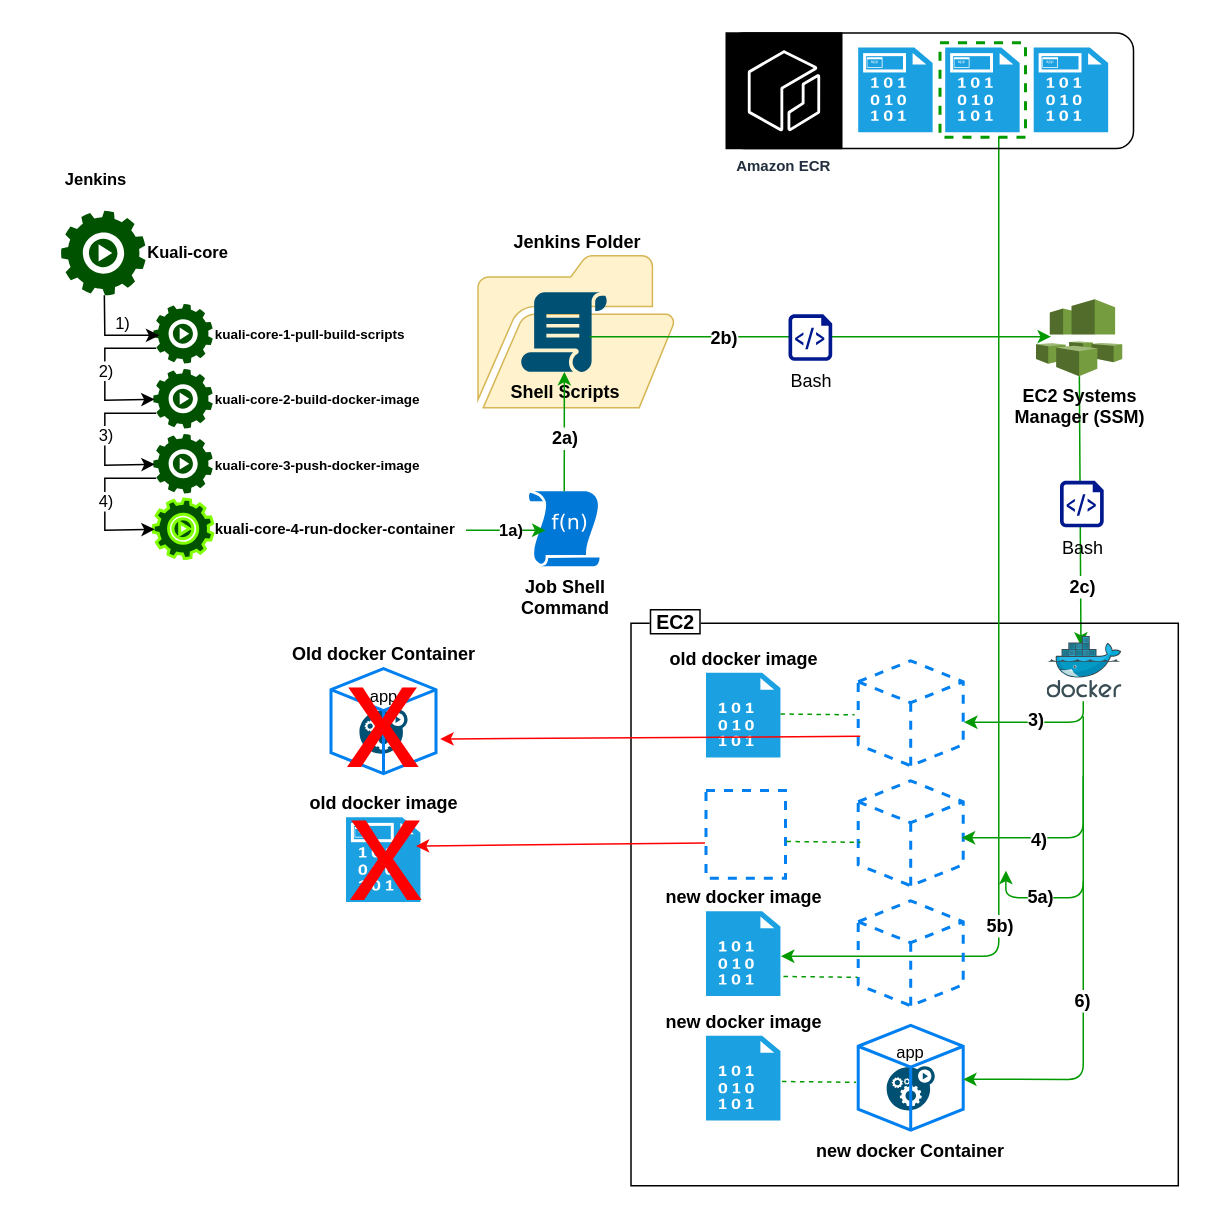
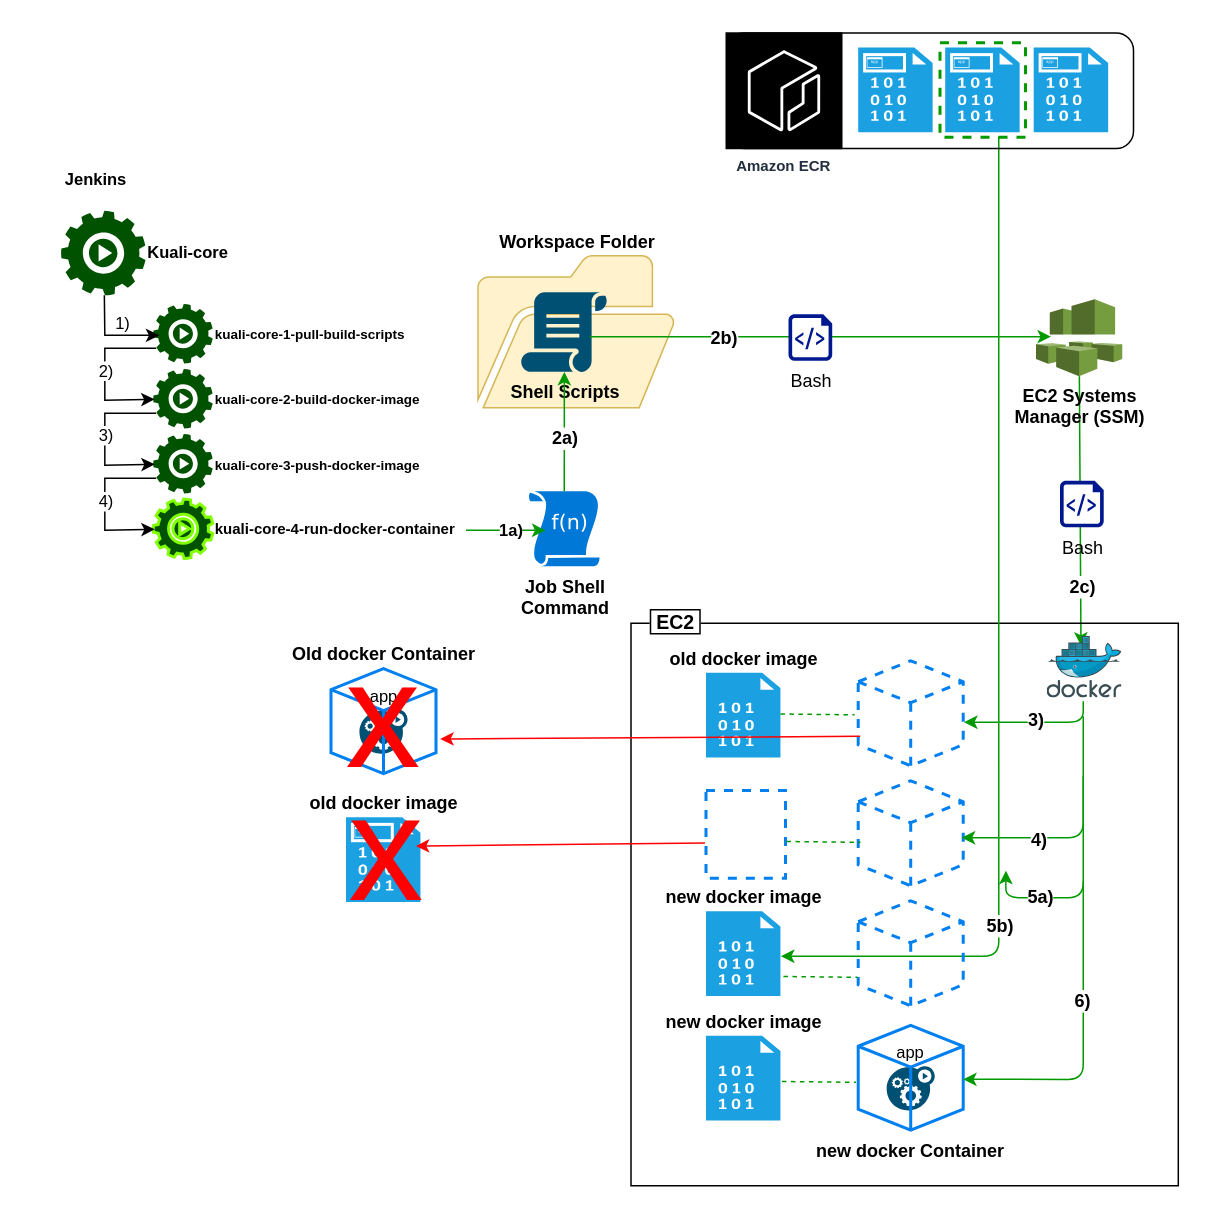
(578, 240) -> (578, 240)
